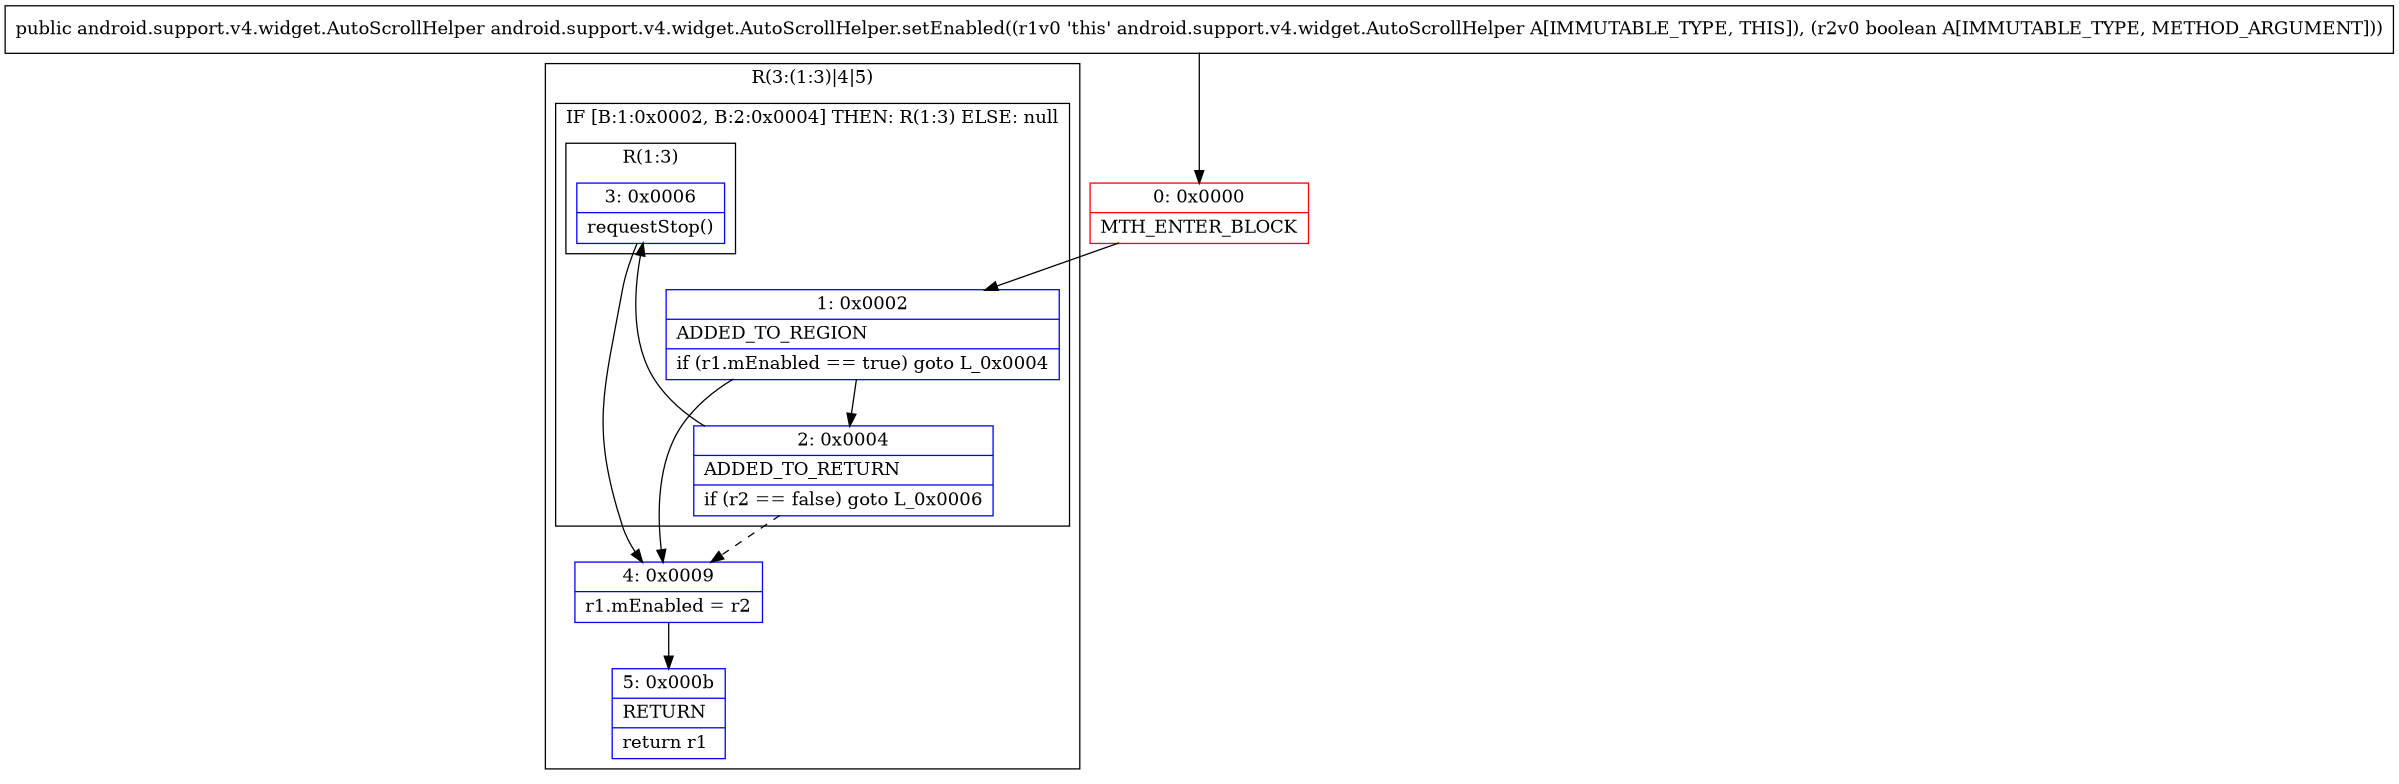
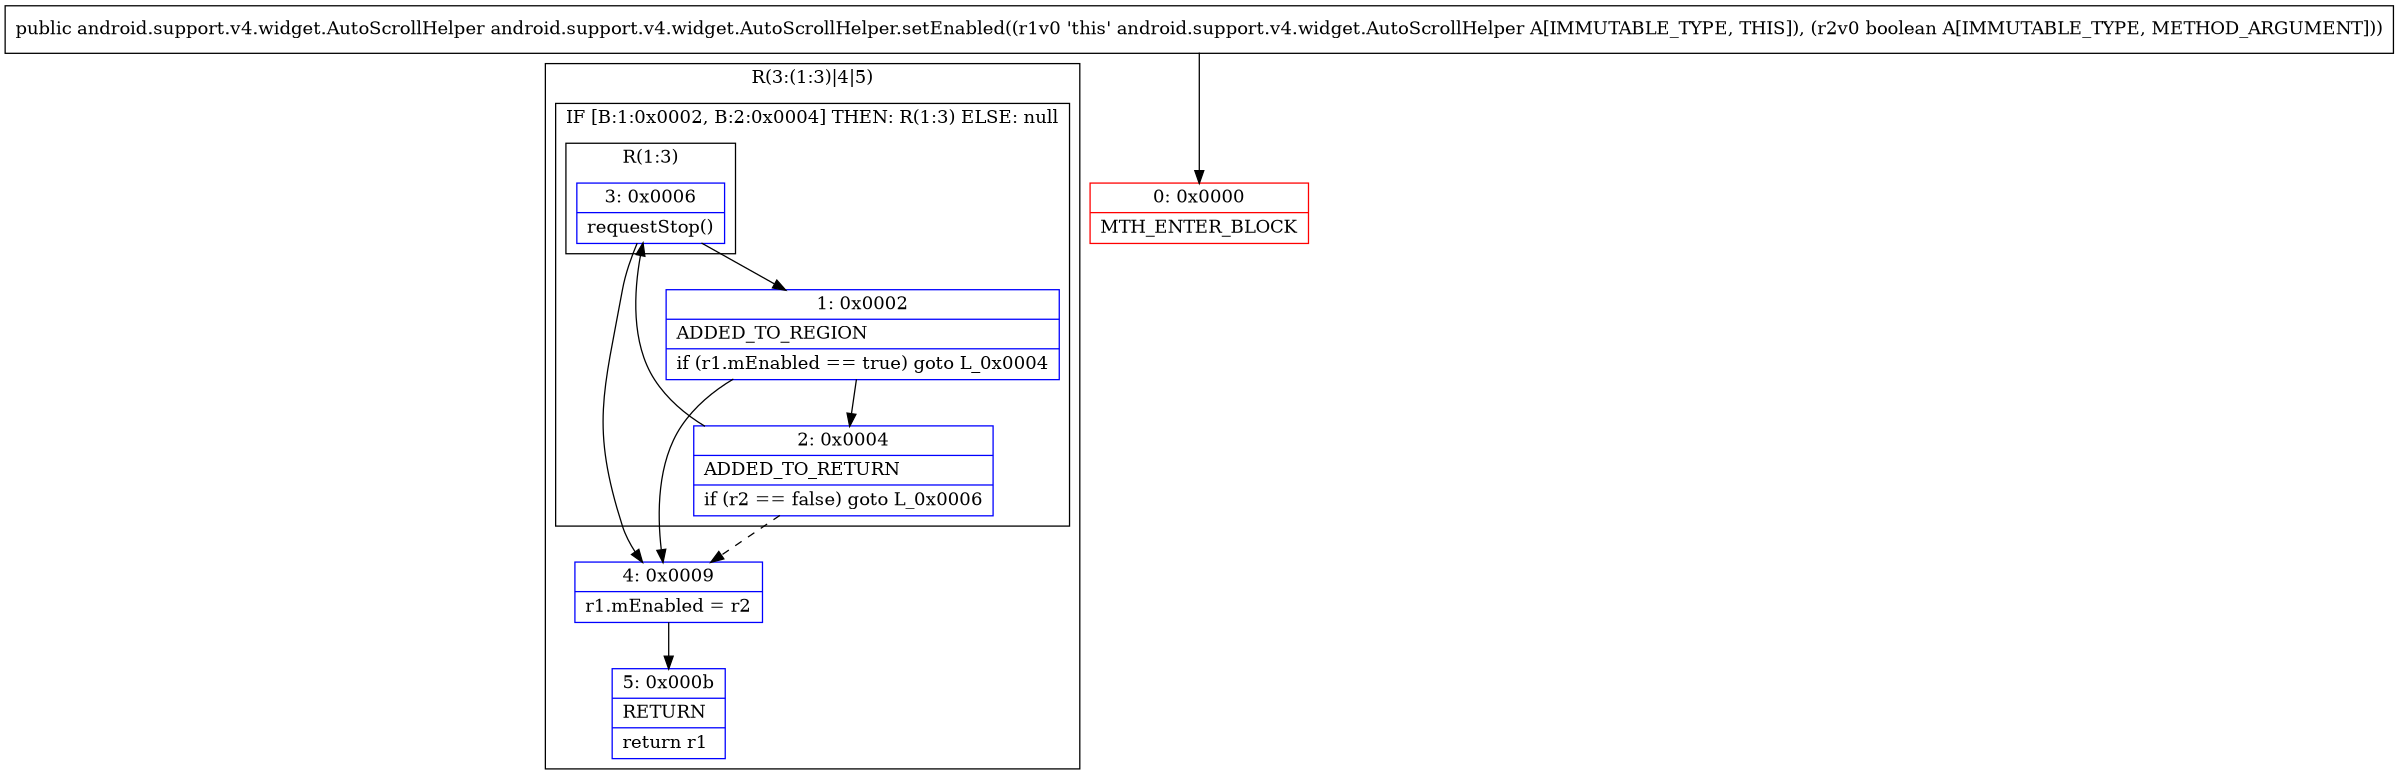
(1058, 264) -> (738, 263)
